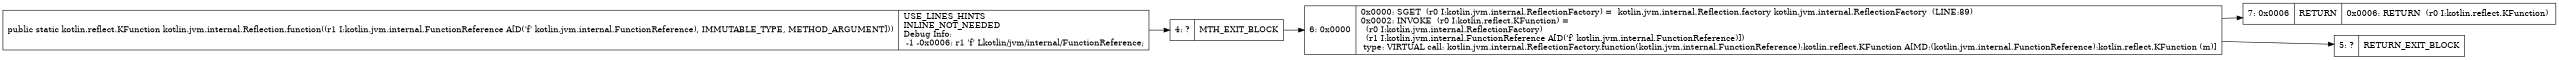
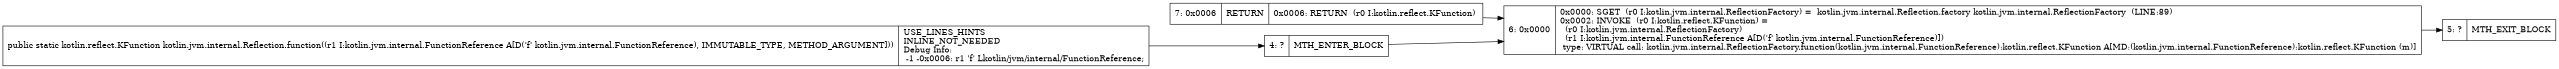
(2230, 18) -> (1490, 18)
(1239, 30) -> (1339, 46)
(2412, 46) -> (2511, 30)
